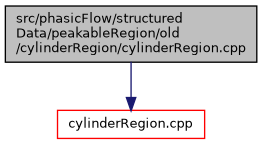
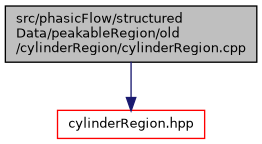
(131, 124) -> (131, 124)
